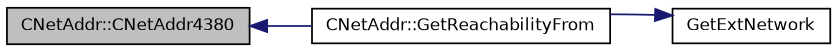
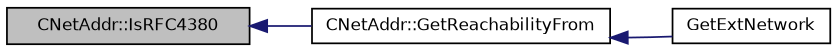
(633, 14) -> (650, 37)
(128, 26) -> (128, 26)
